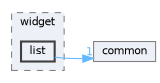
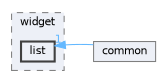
(71, 58) -> (79, 44)
